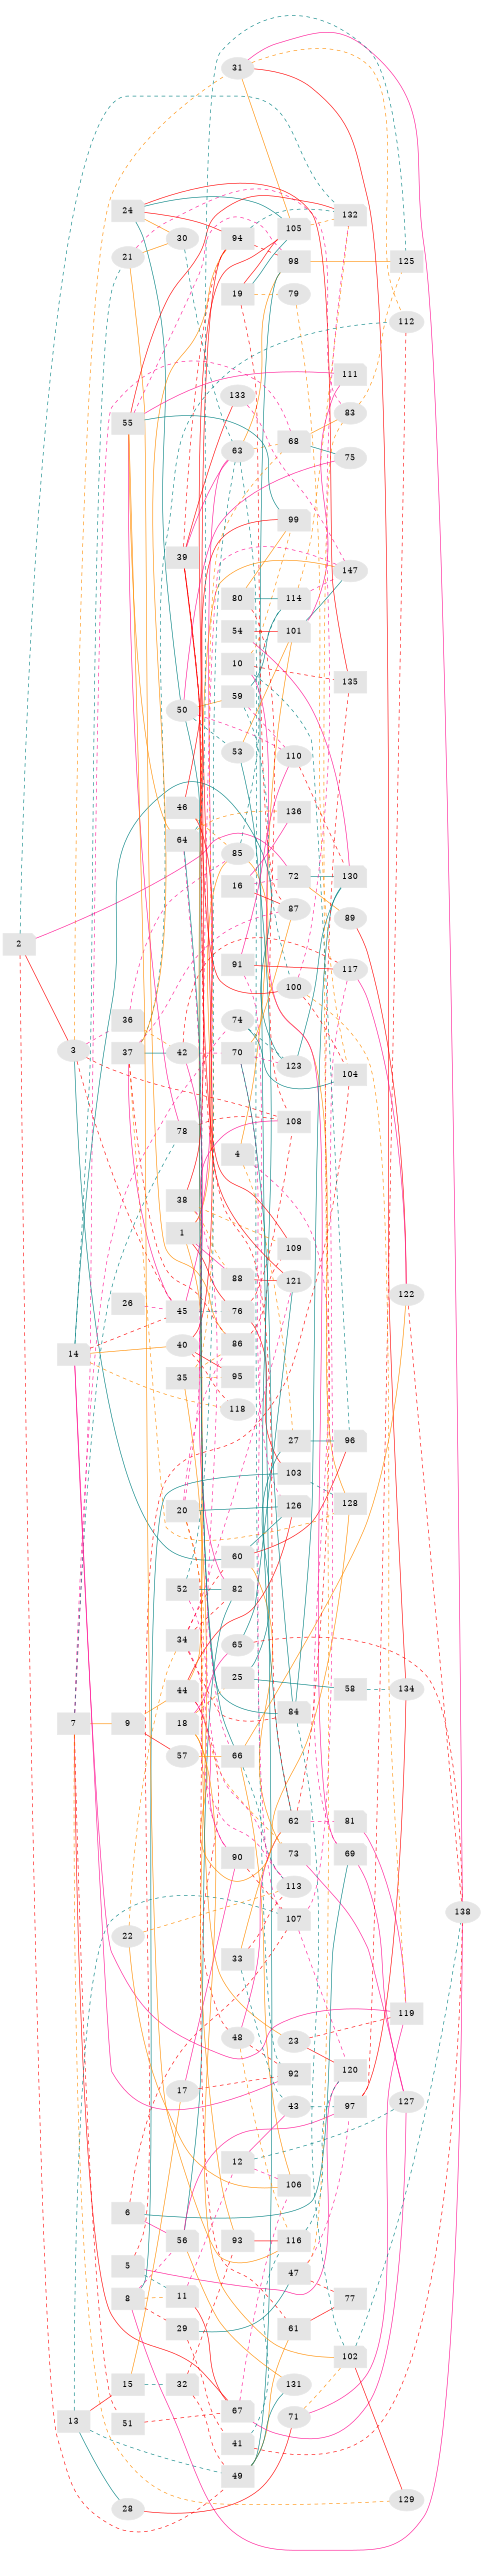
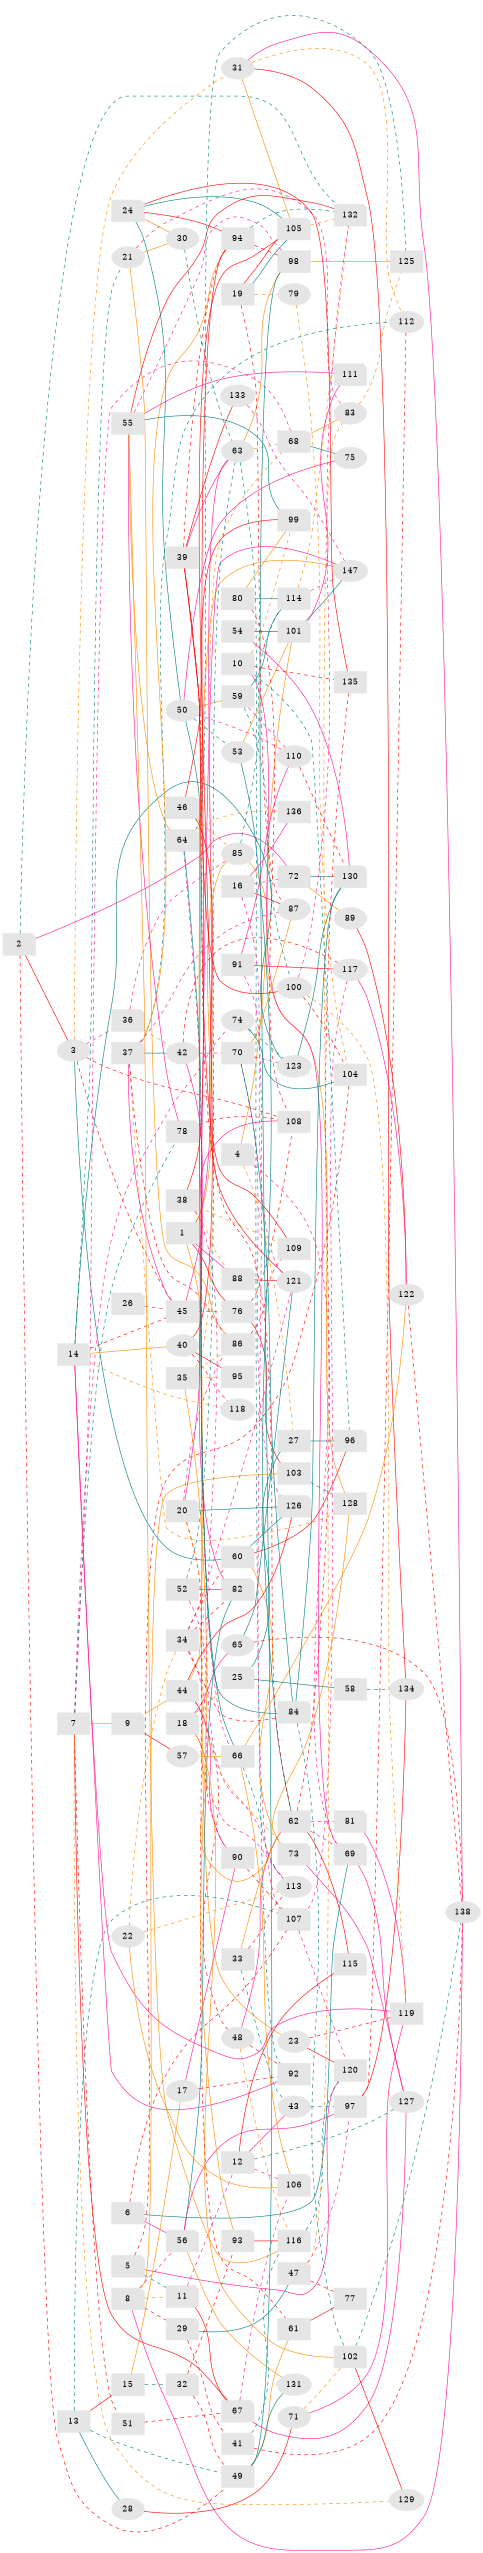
(204, 970) -> (204, 970)
none -> (259, 1086)
(153, 1629) -> (153, 1629)
none -> (319, 1836)
none -> (350, 1964)
